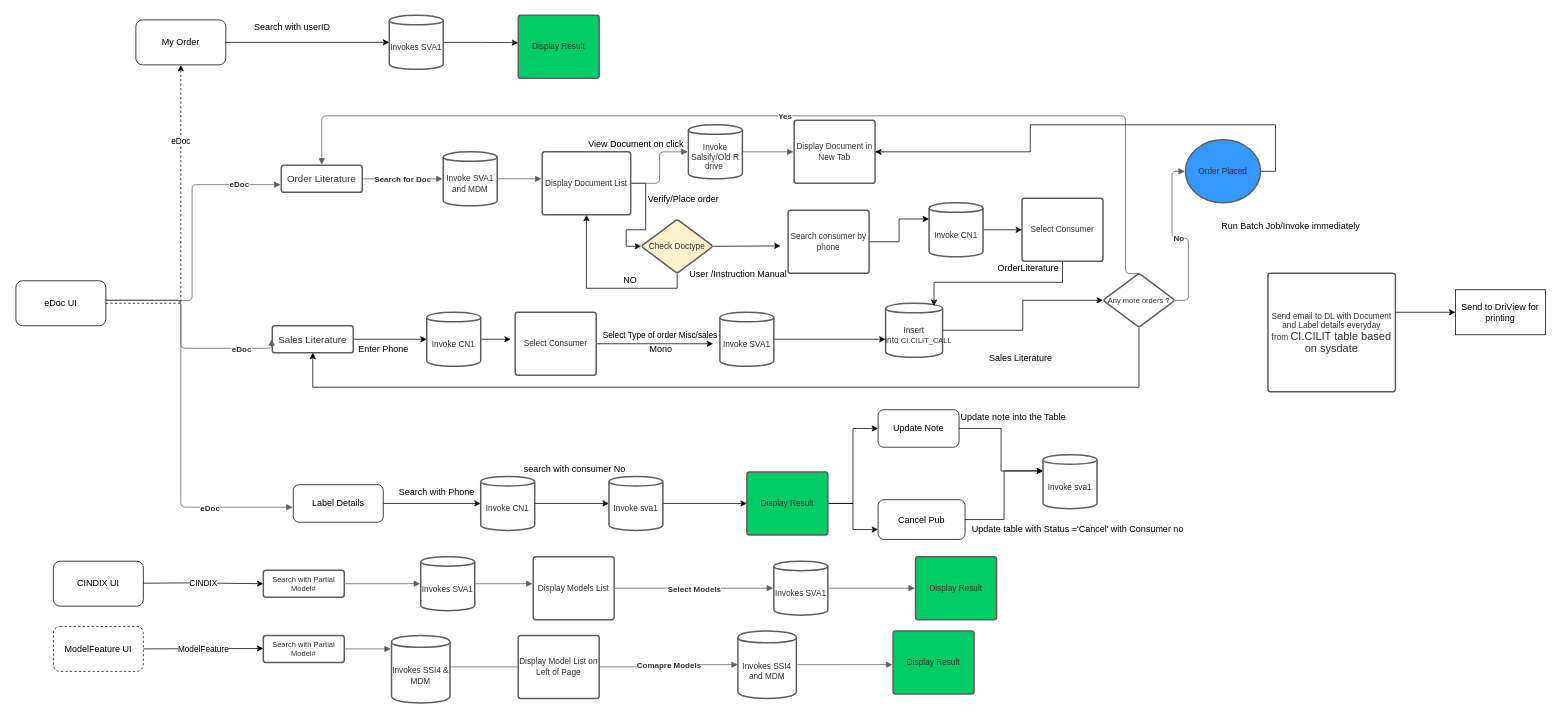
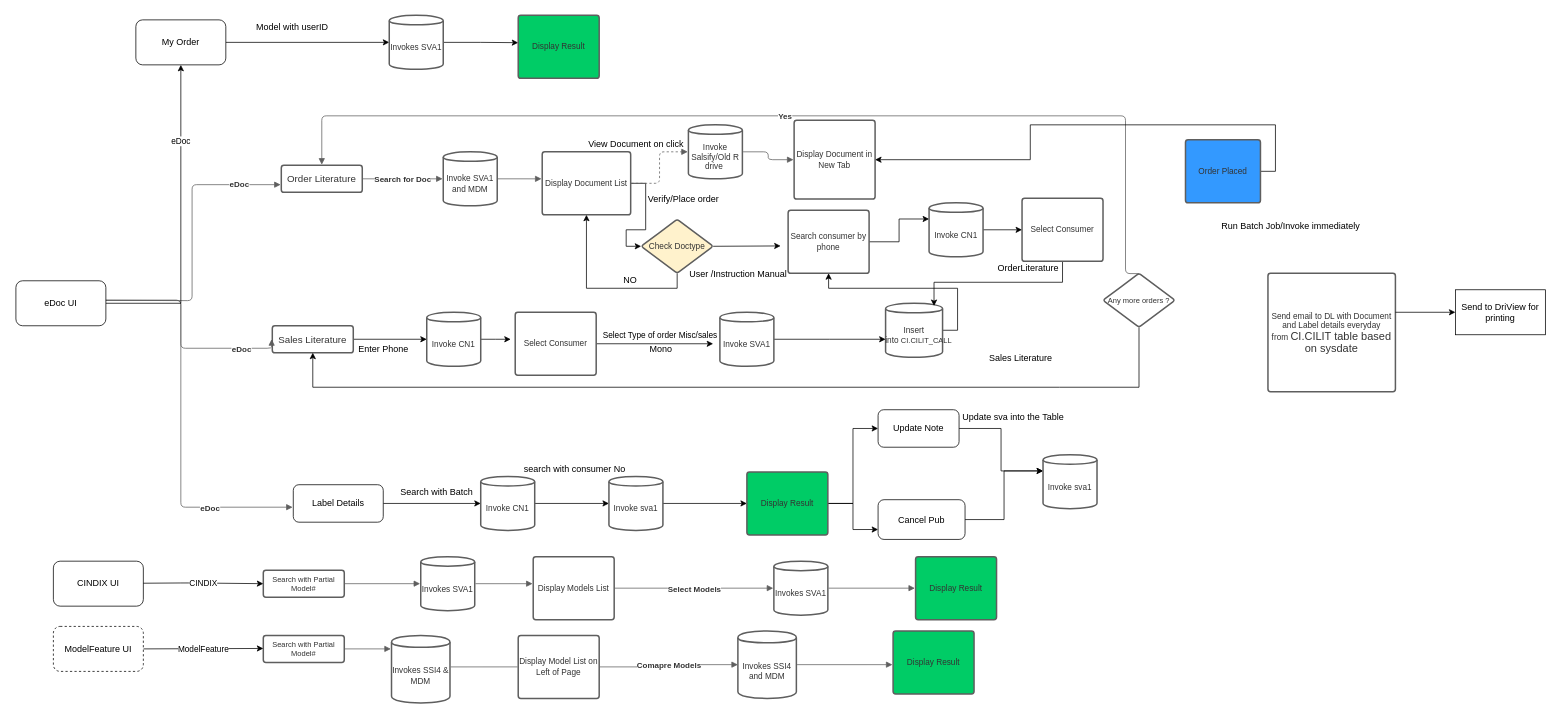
(293, 27) -> (293, 27)
(834, 152) -> (834, 160)
(659, 164) -> (659, 164)
(1223, 171) -> (1223, 171)
(180, 223) -> (180, 223)
(1188, 261) -> none
(1023, 311) -> (910, 288)
(1013, 417) -> (1013, 417)
(437, 492) -> (437, 492)
(1077, 530) -> none
